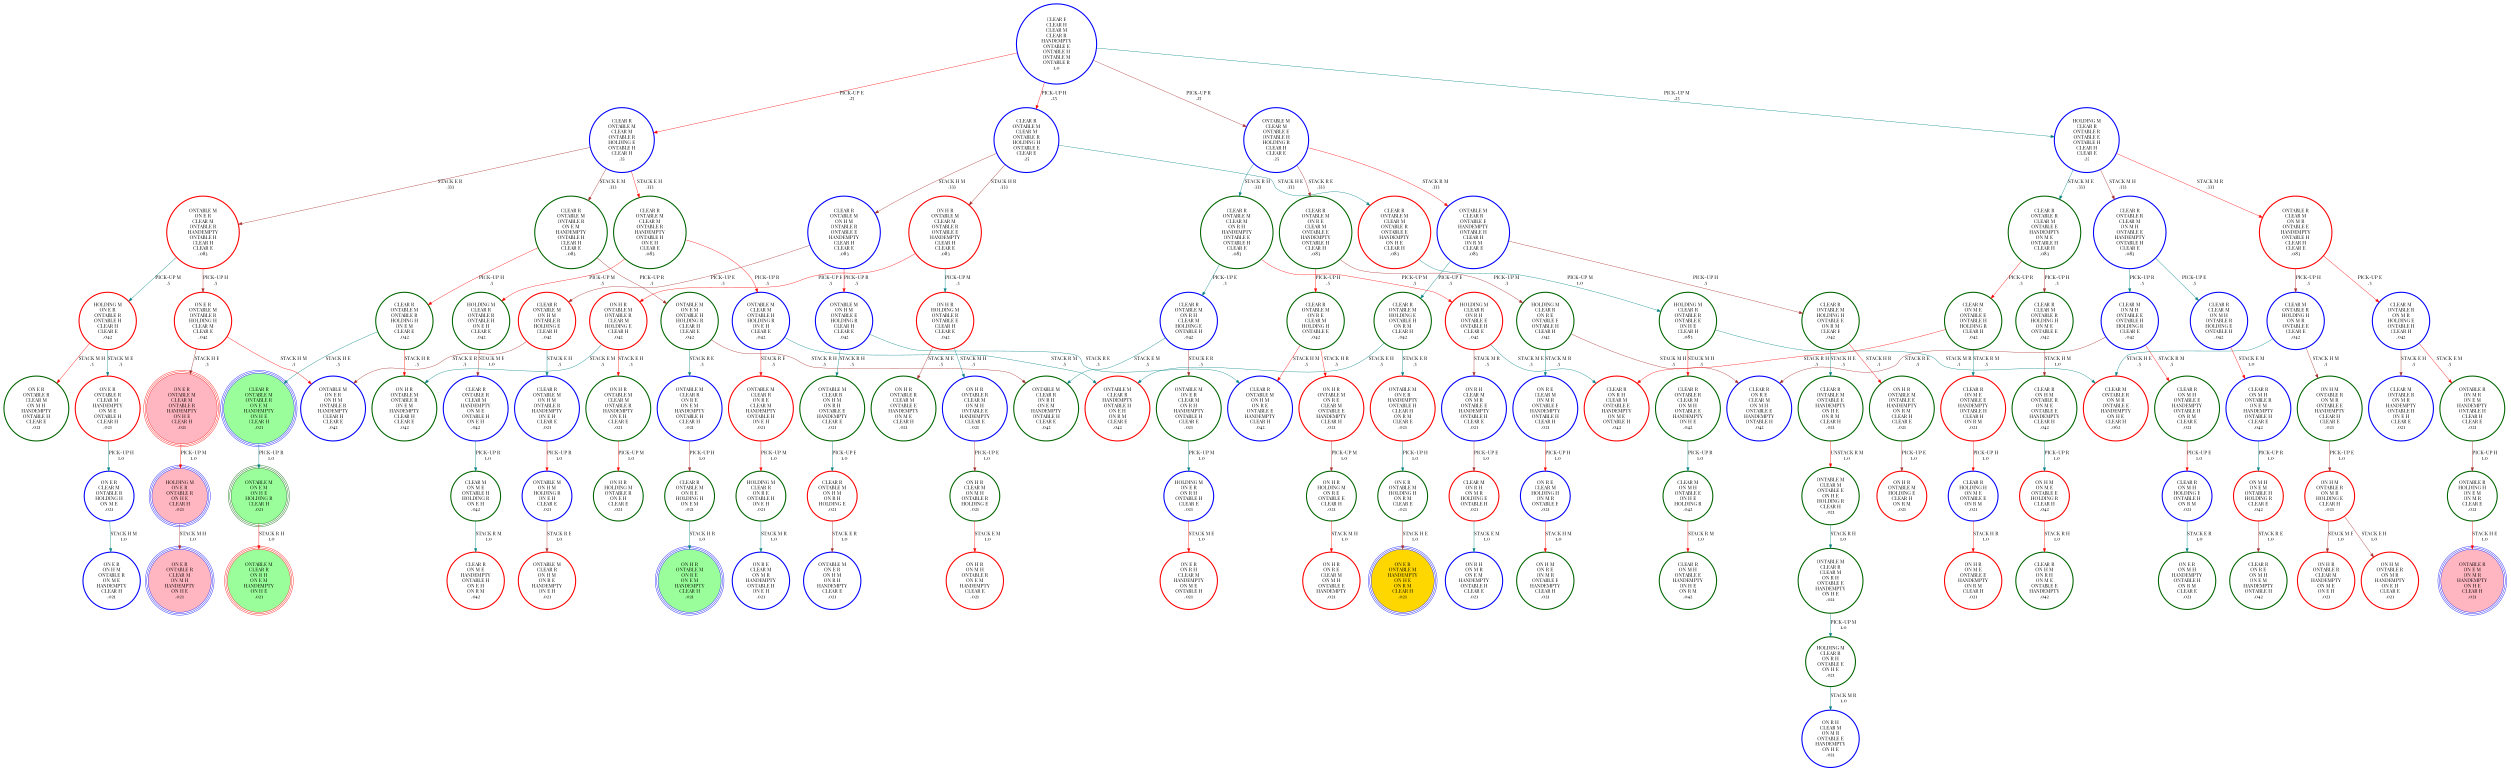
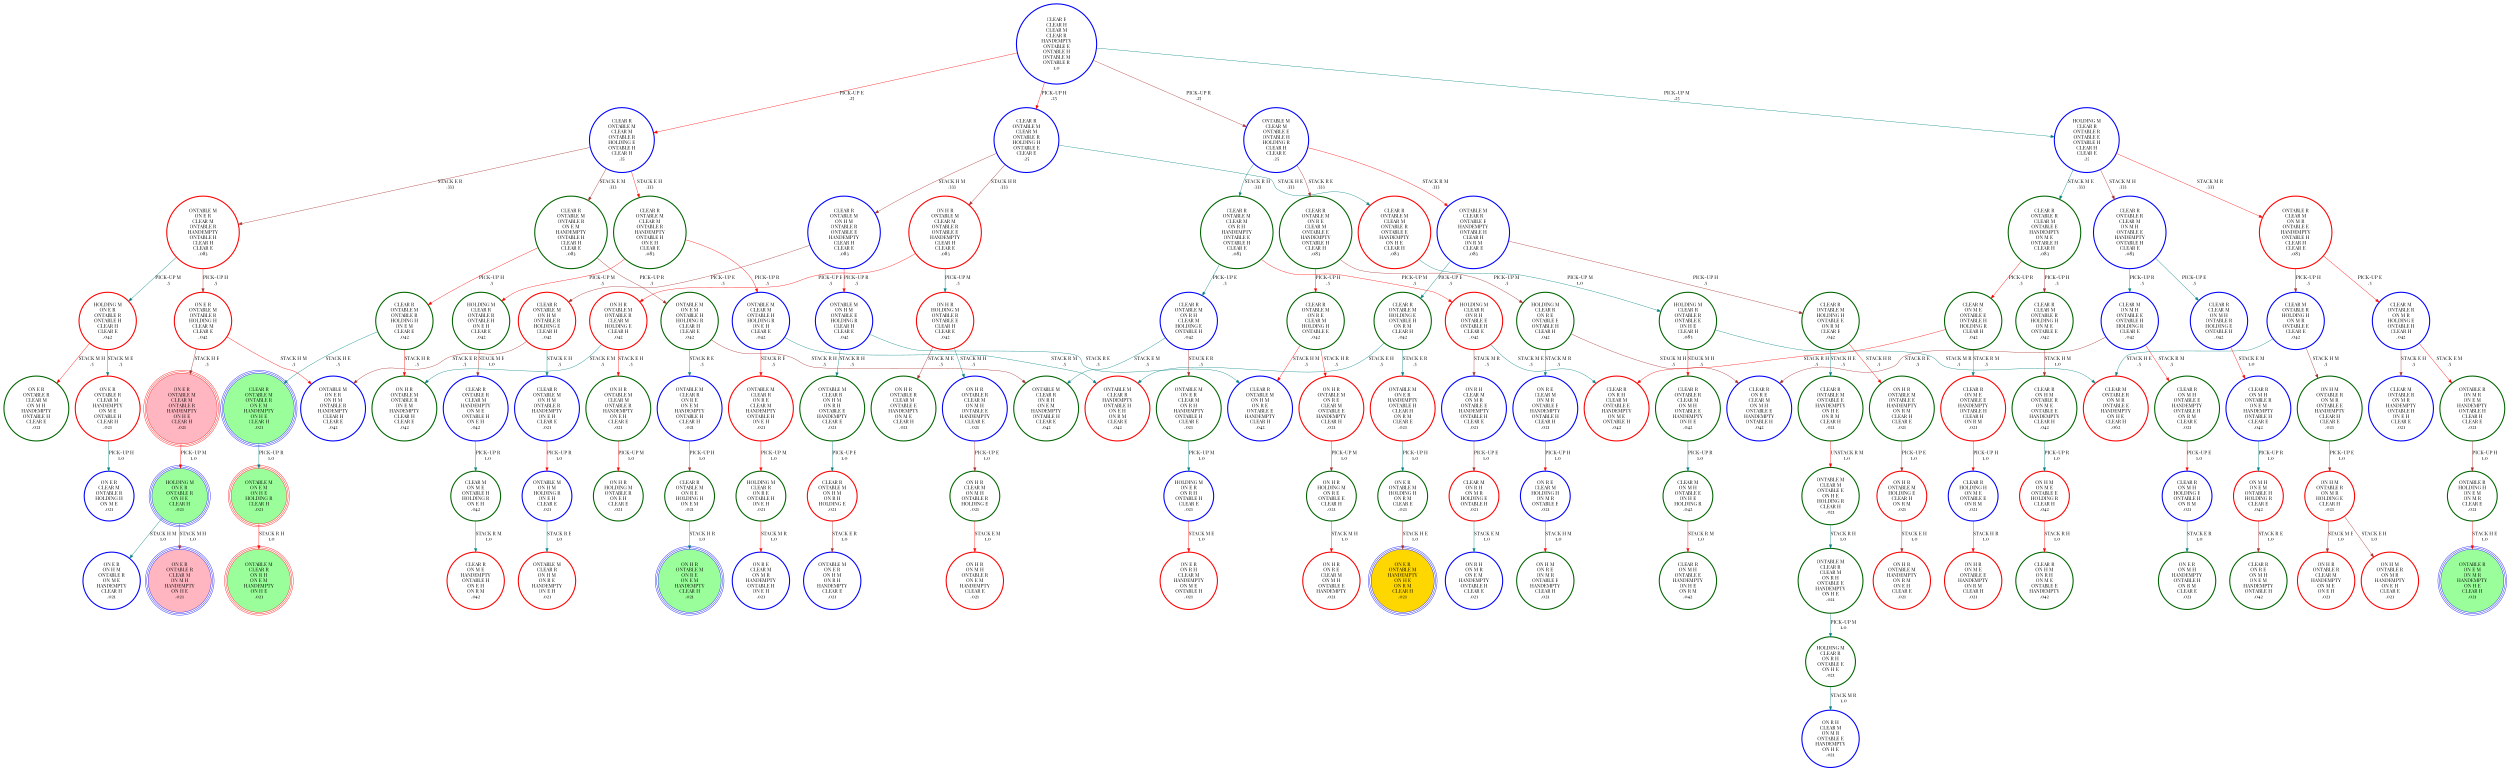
(180, 496) -> (180, 496)
(259, 496) -> (259, 496)
(110, 535) -> (147, 537)
(547, 535) -> (547, 535)
(761, 535) -> (761, 535)
none -> (1902, 581)
(2472, 581) -> (2472, 581)
